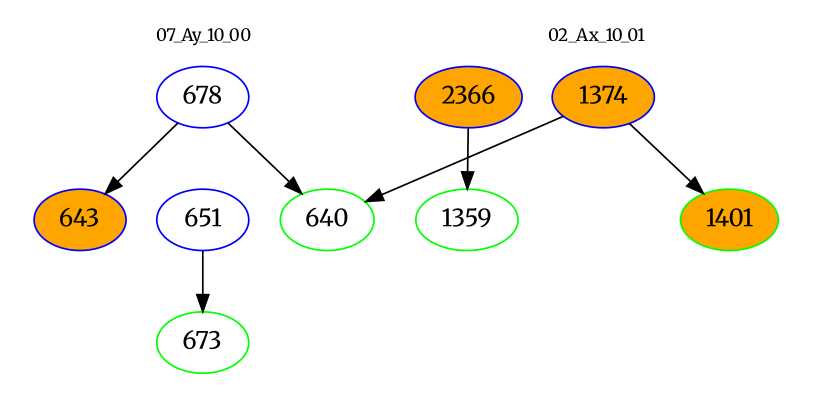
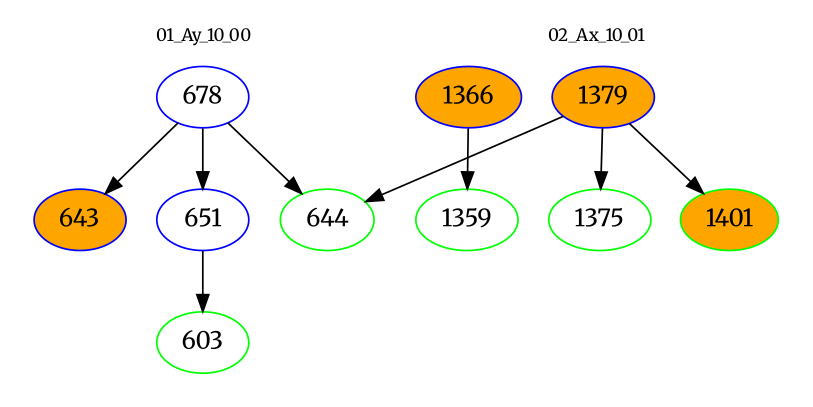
(204, 37) -> (204, 37)
(469, 97) -> (469, 97)
(603, 97) -> (603, 97)
none -> (203, 150)
(327, 220) -> (327, 220)
none -> (600, 220)
(203, 343) -> (203, 343)
